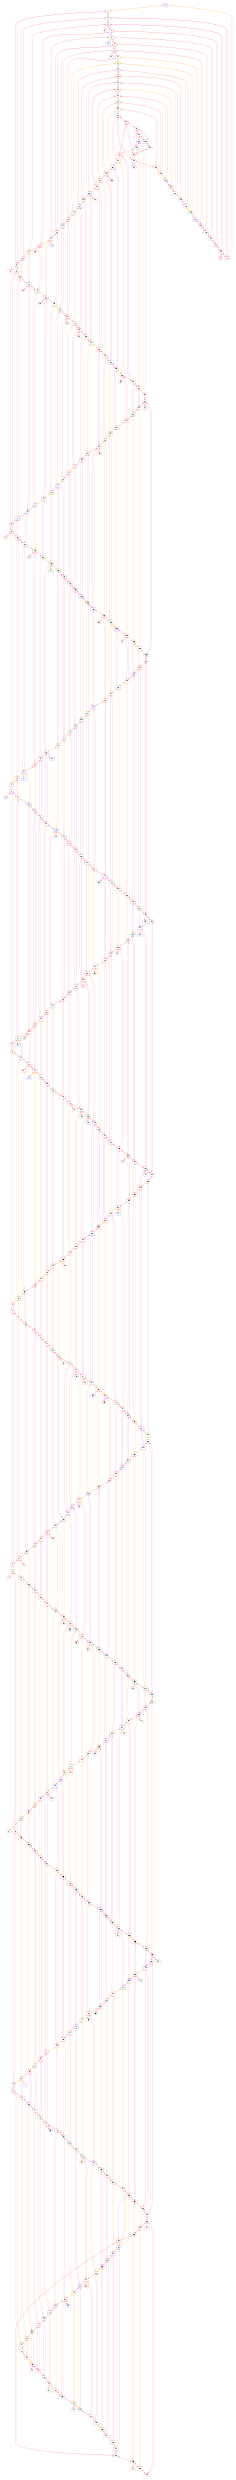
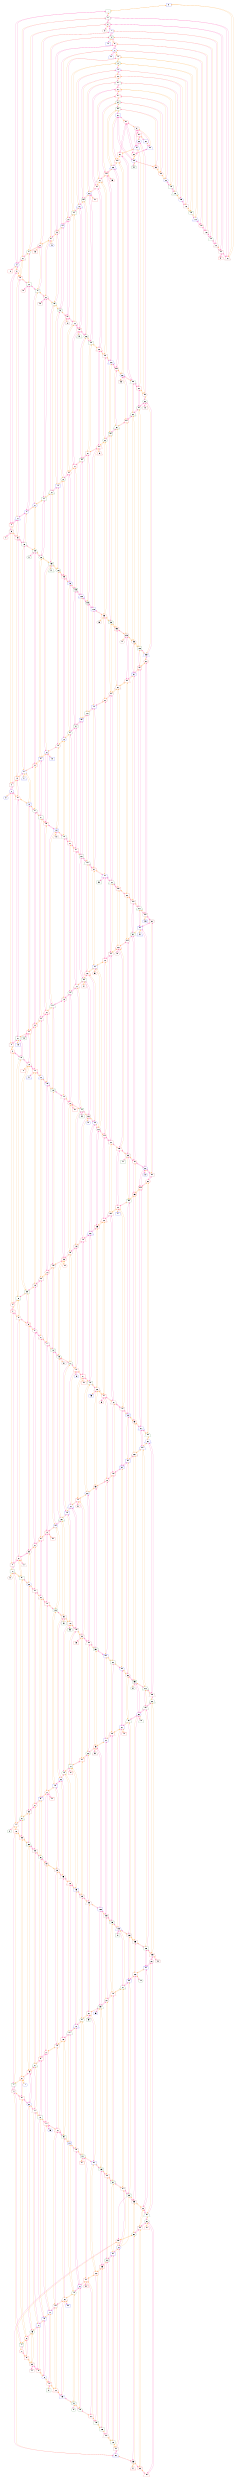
(88, 1649) -> none
